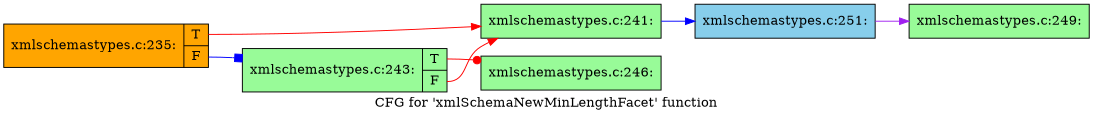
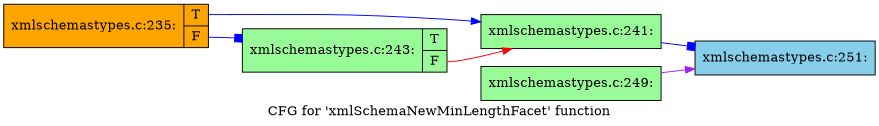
(673, 21) -> (673, 44)
(887, 21) -> (673, 71)
(340, 32) -> (340, 15)
(571, 73) -> none
